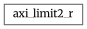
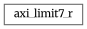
(43, 14) -> (43, 14)
